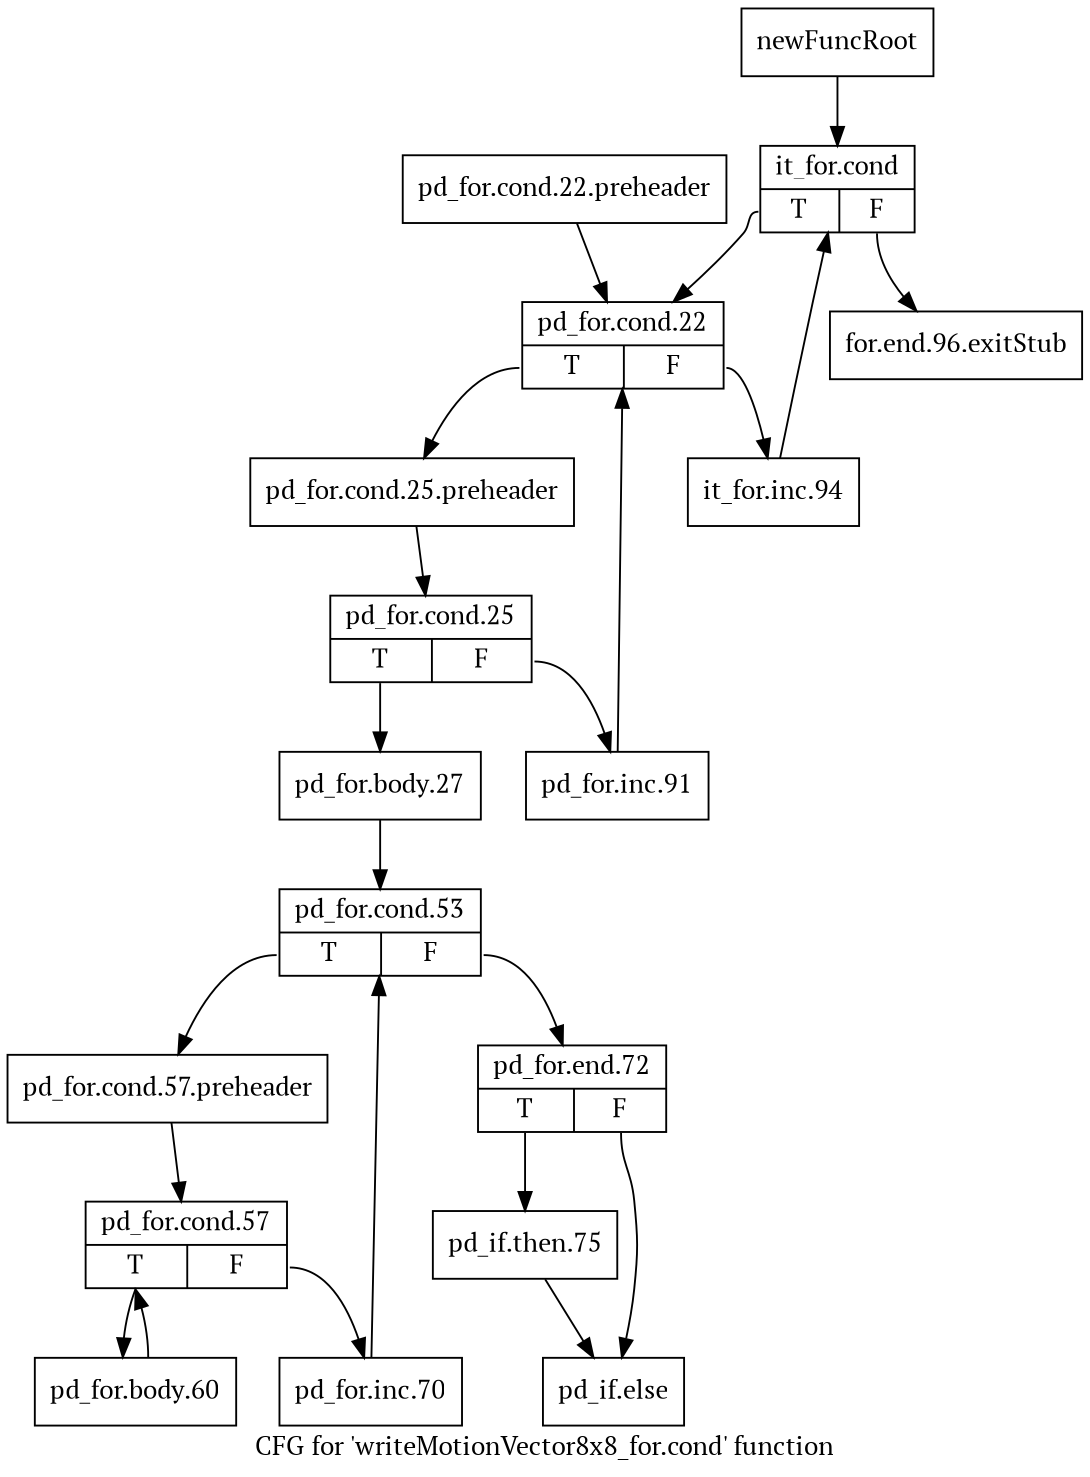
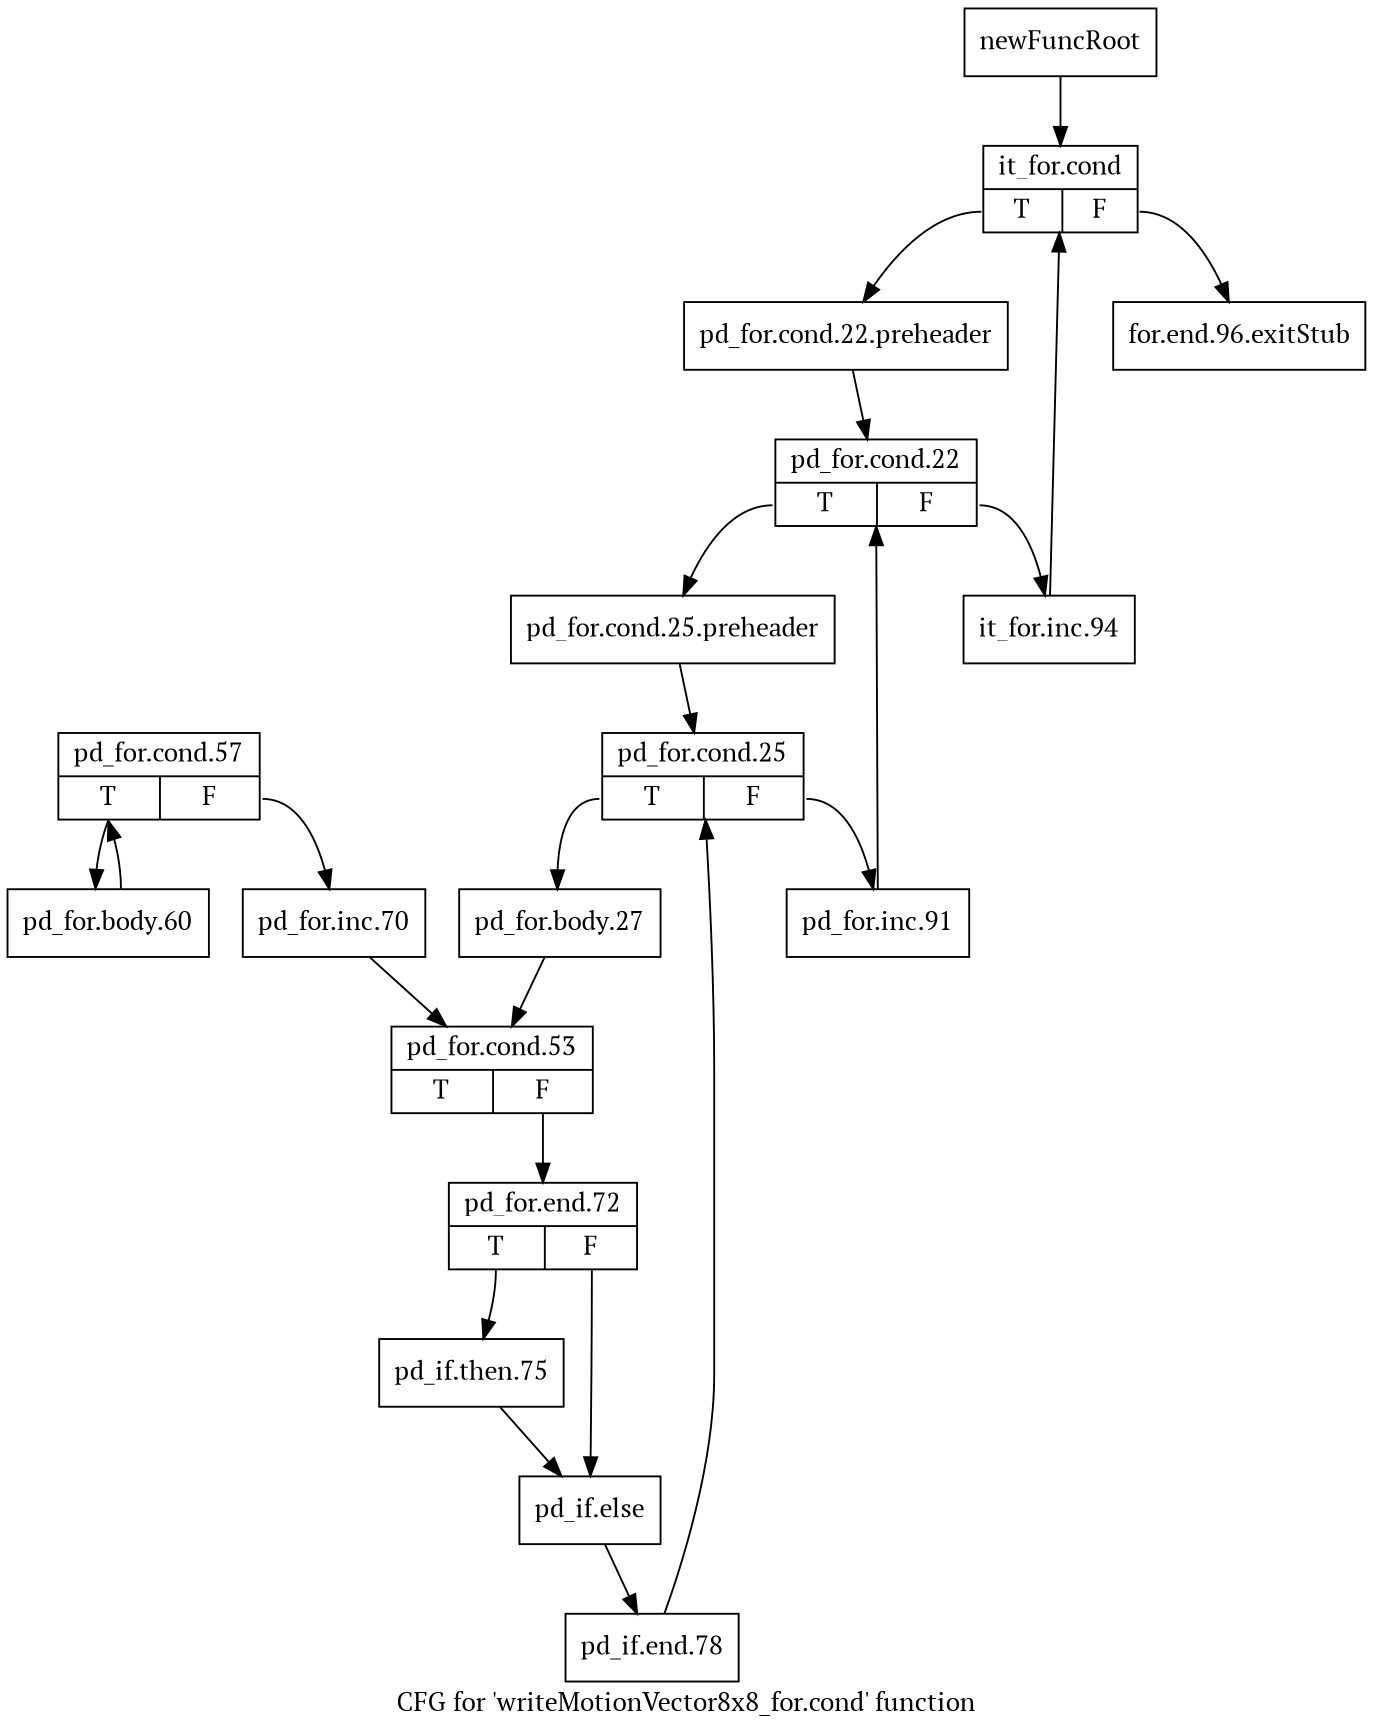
(726, 252) -> (919, 236)
(167, 1089) -> none
none -> (652, 1648)
